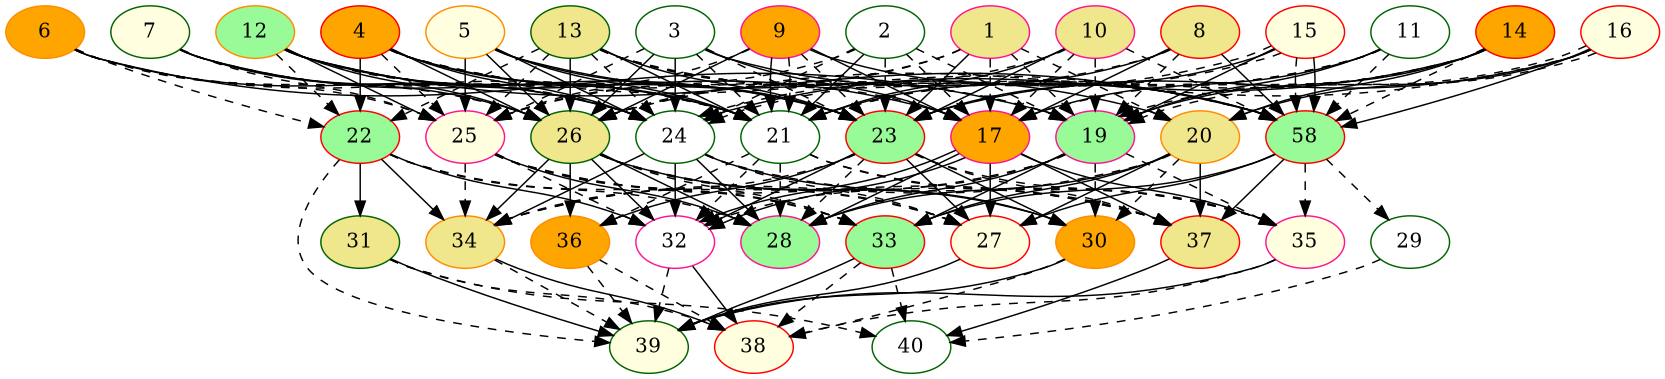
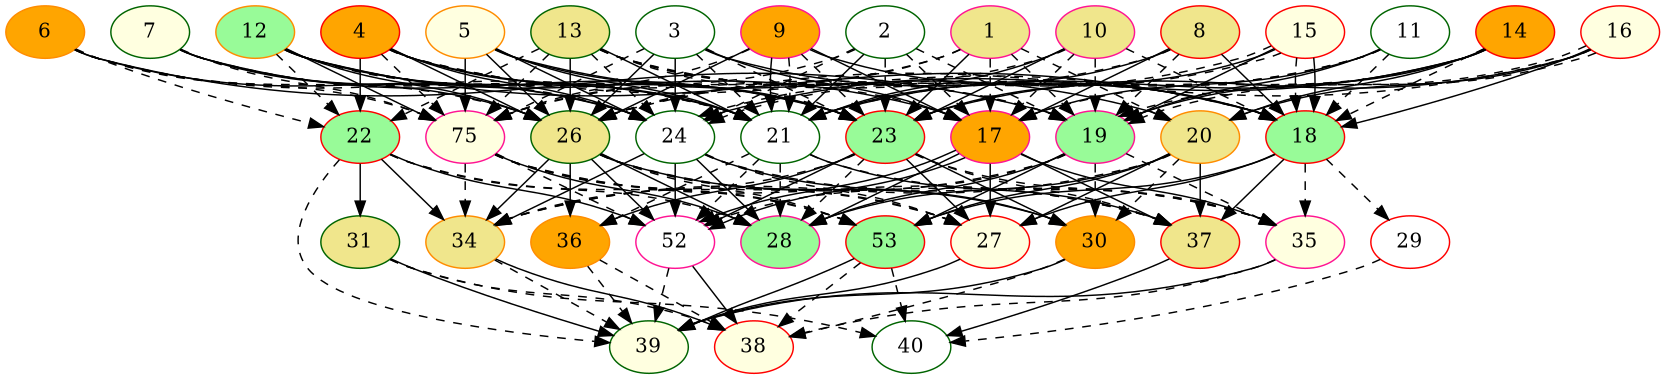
(720, 83) -> (720, 83)
(1155, 85) -> (1155, 85)
(465, 137) -> (465, 137)
(1305, 137) -> (1305, 137)
(983, 189) -> (983, 189)
(675, 242) -> (675, 242)
(885, 242) -> (885, 242)
(1410, 242) -> (1410, 242)
